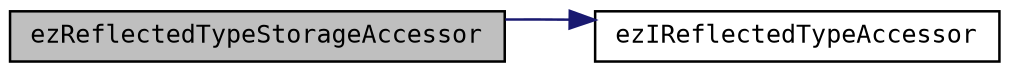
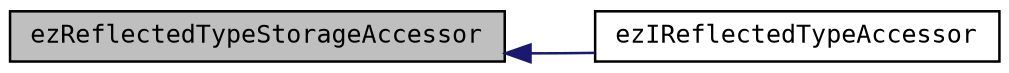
(537, 19) -> (563, 53)
